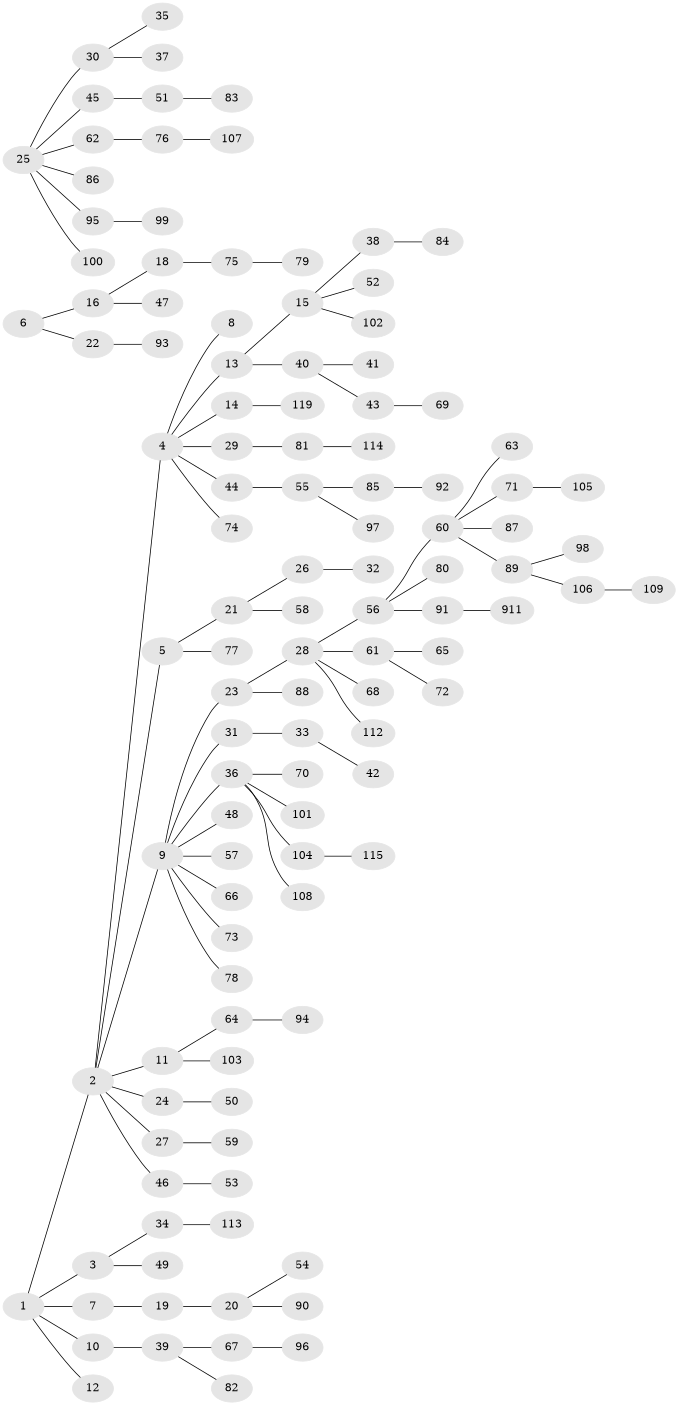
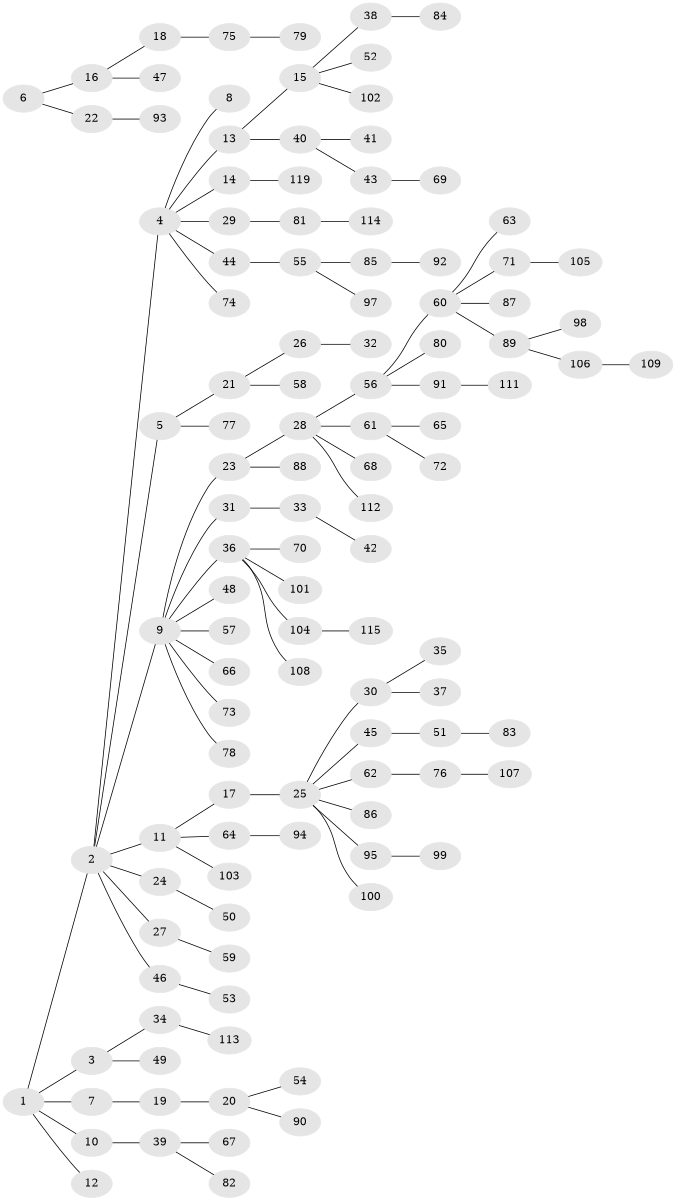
(512, 610) -> (510, 385)
none -> (229, 795)
(303, 1348) -> none
